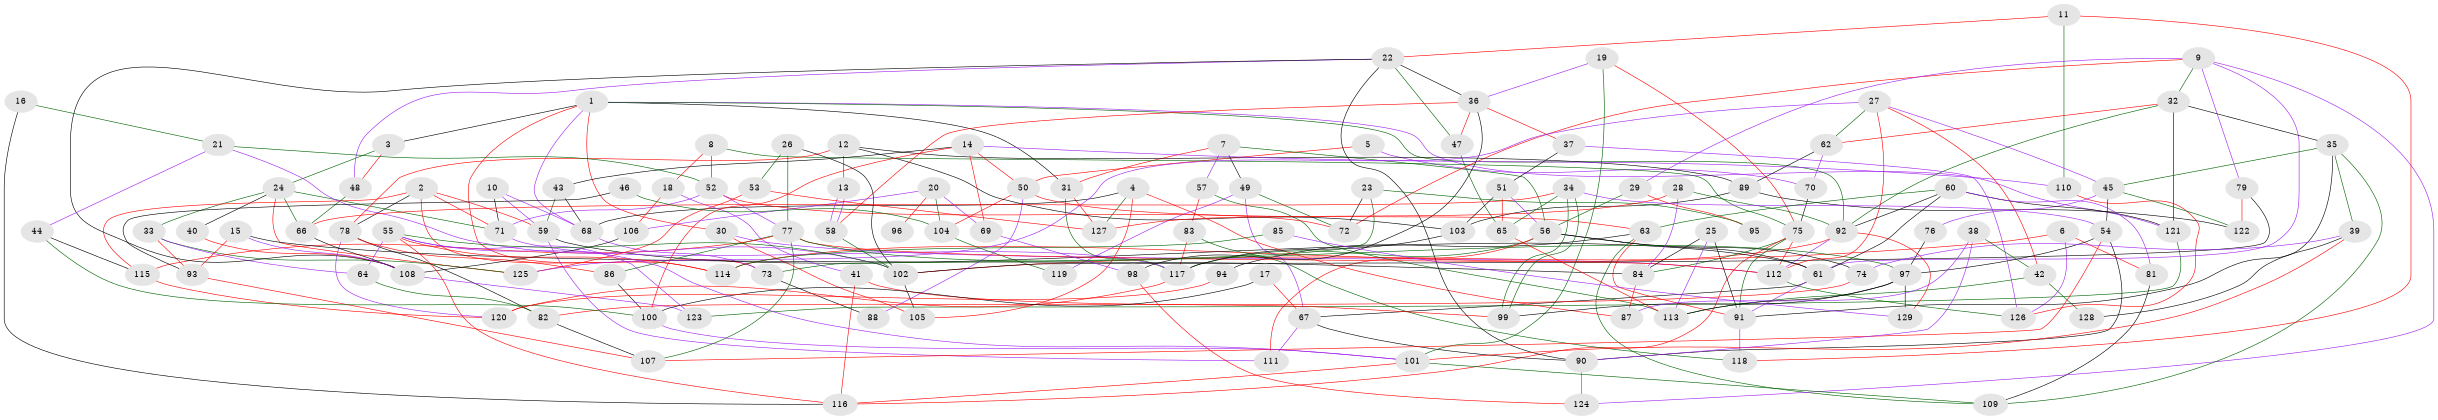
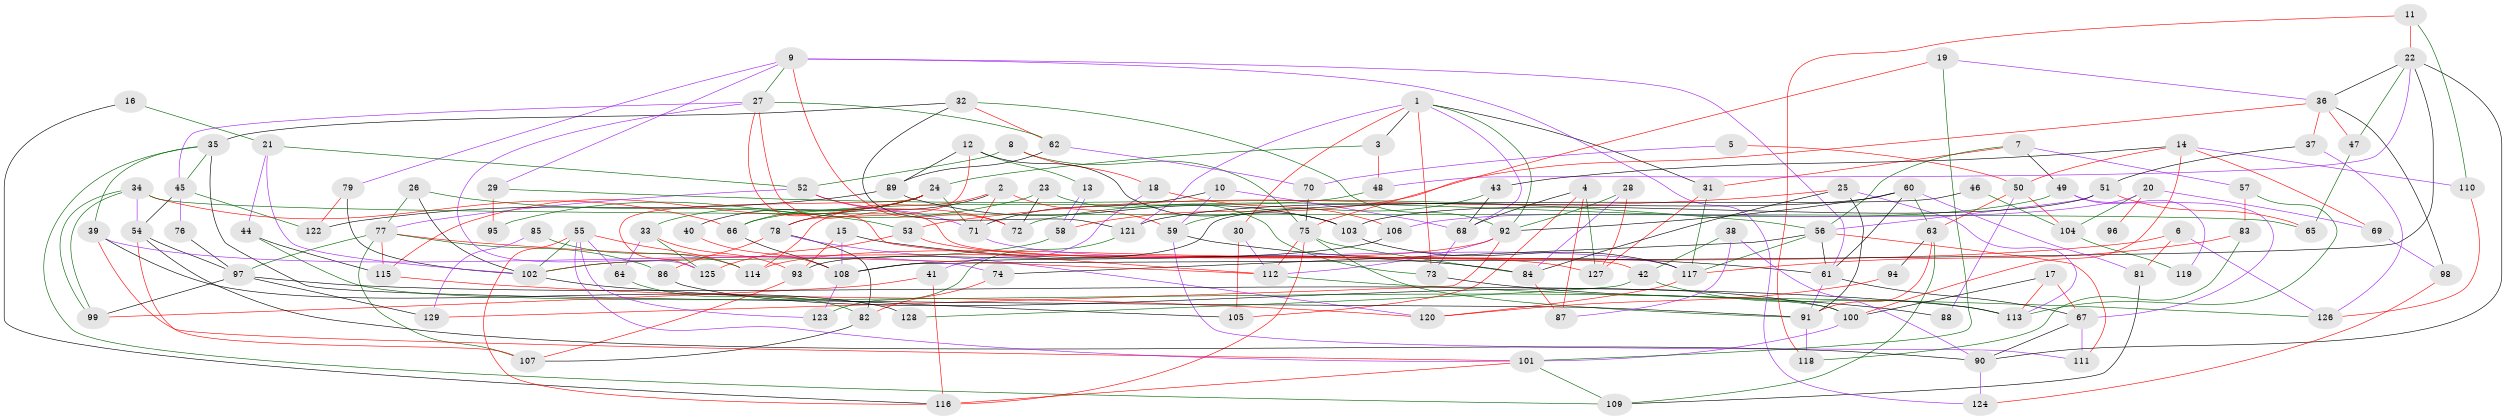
(2186, 80) -> (775, 80)
none -> (1375, 202)
(201, 205) -> (652, 202)
(1590, 277) -> (2033, 296)
